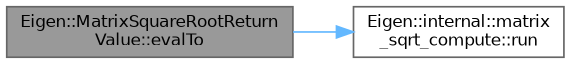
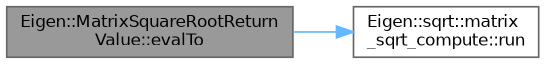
(459, 32) -> (446, 32)
